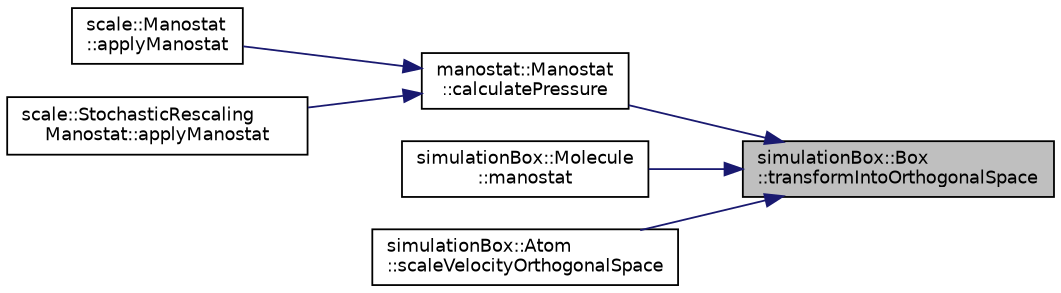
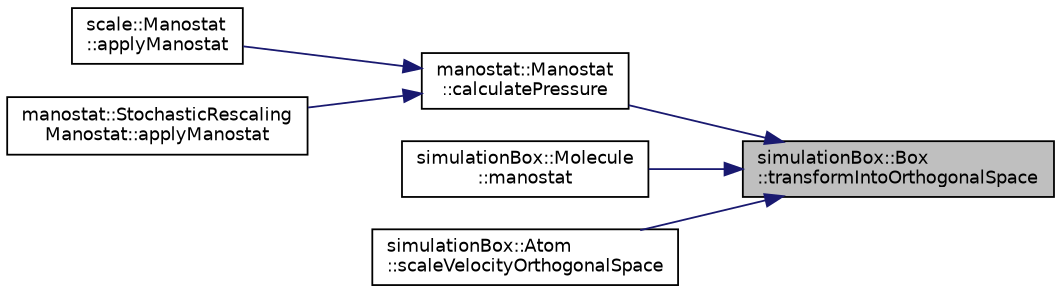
(157, 126) -> (157, 126)
